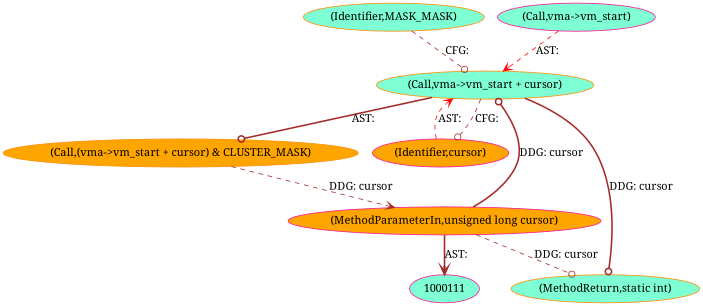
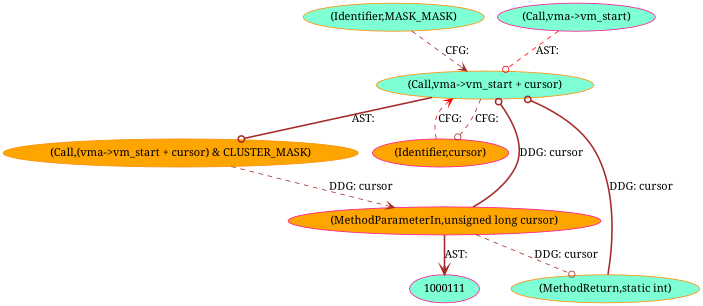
(437, 49) -> (436, 49)
(534, 49) -> (533, 49)
(452, 119) -> (452, 119)
(601, 165) -> (604, 171)
